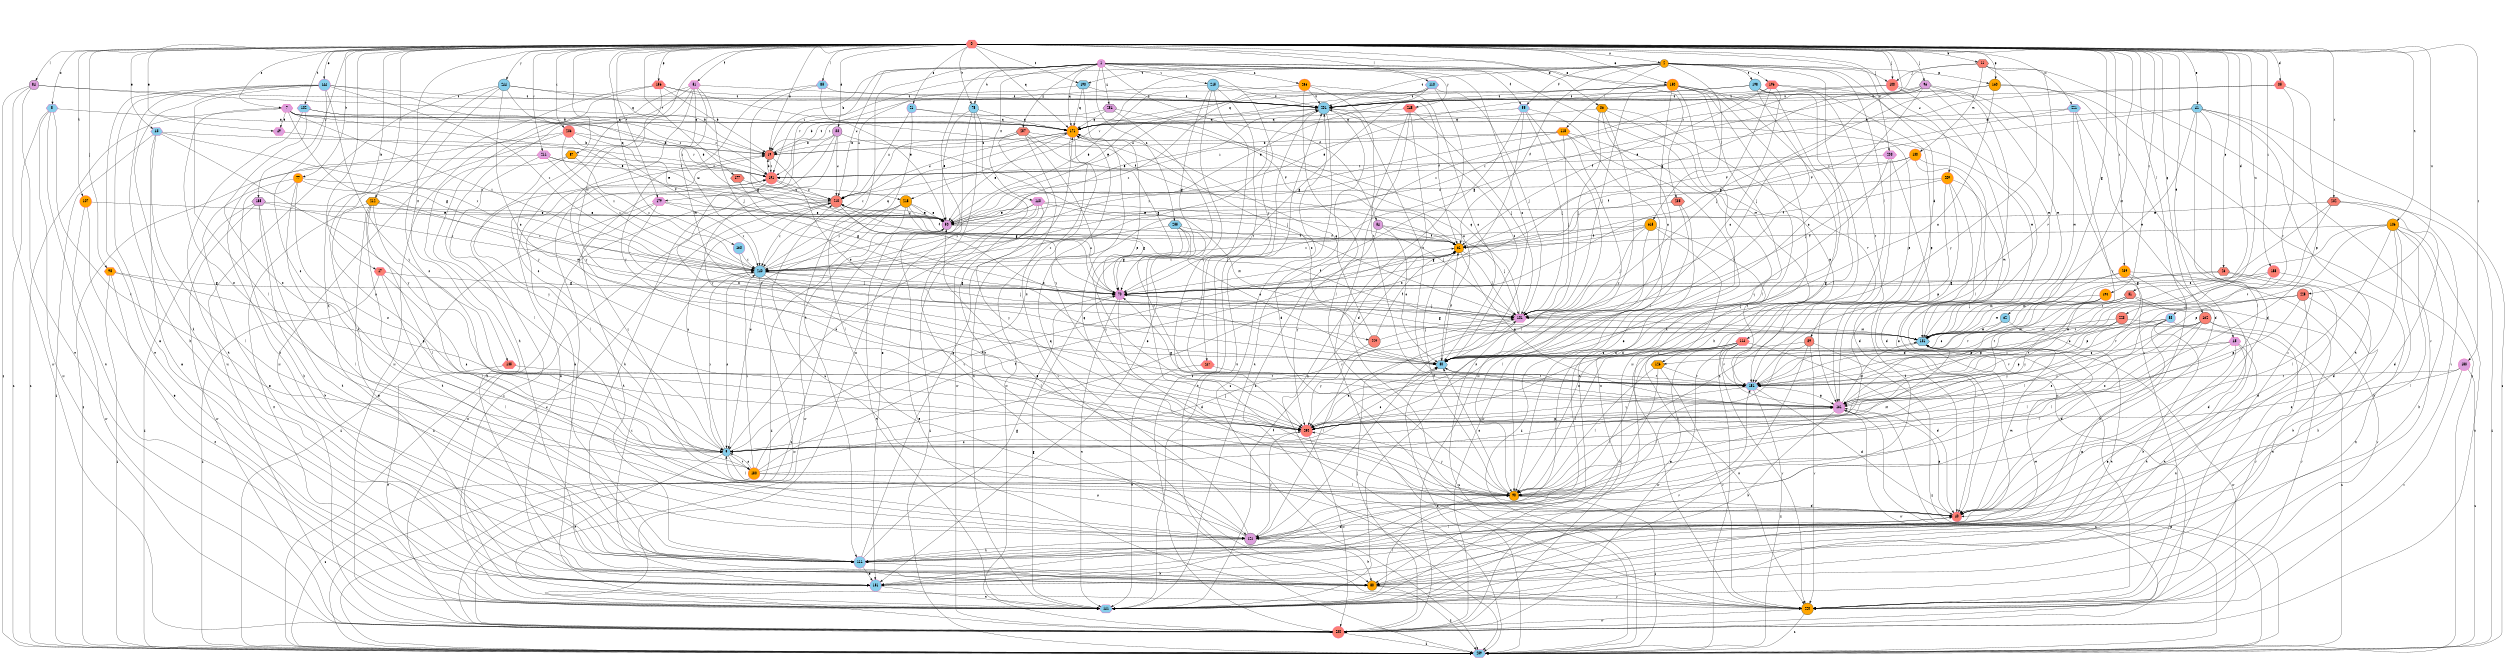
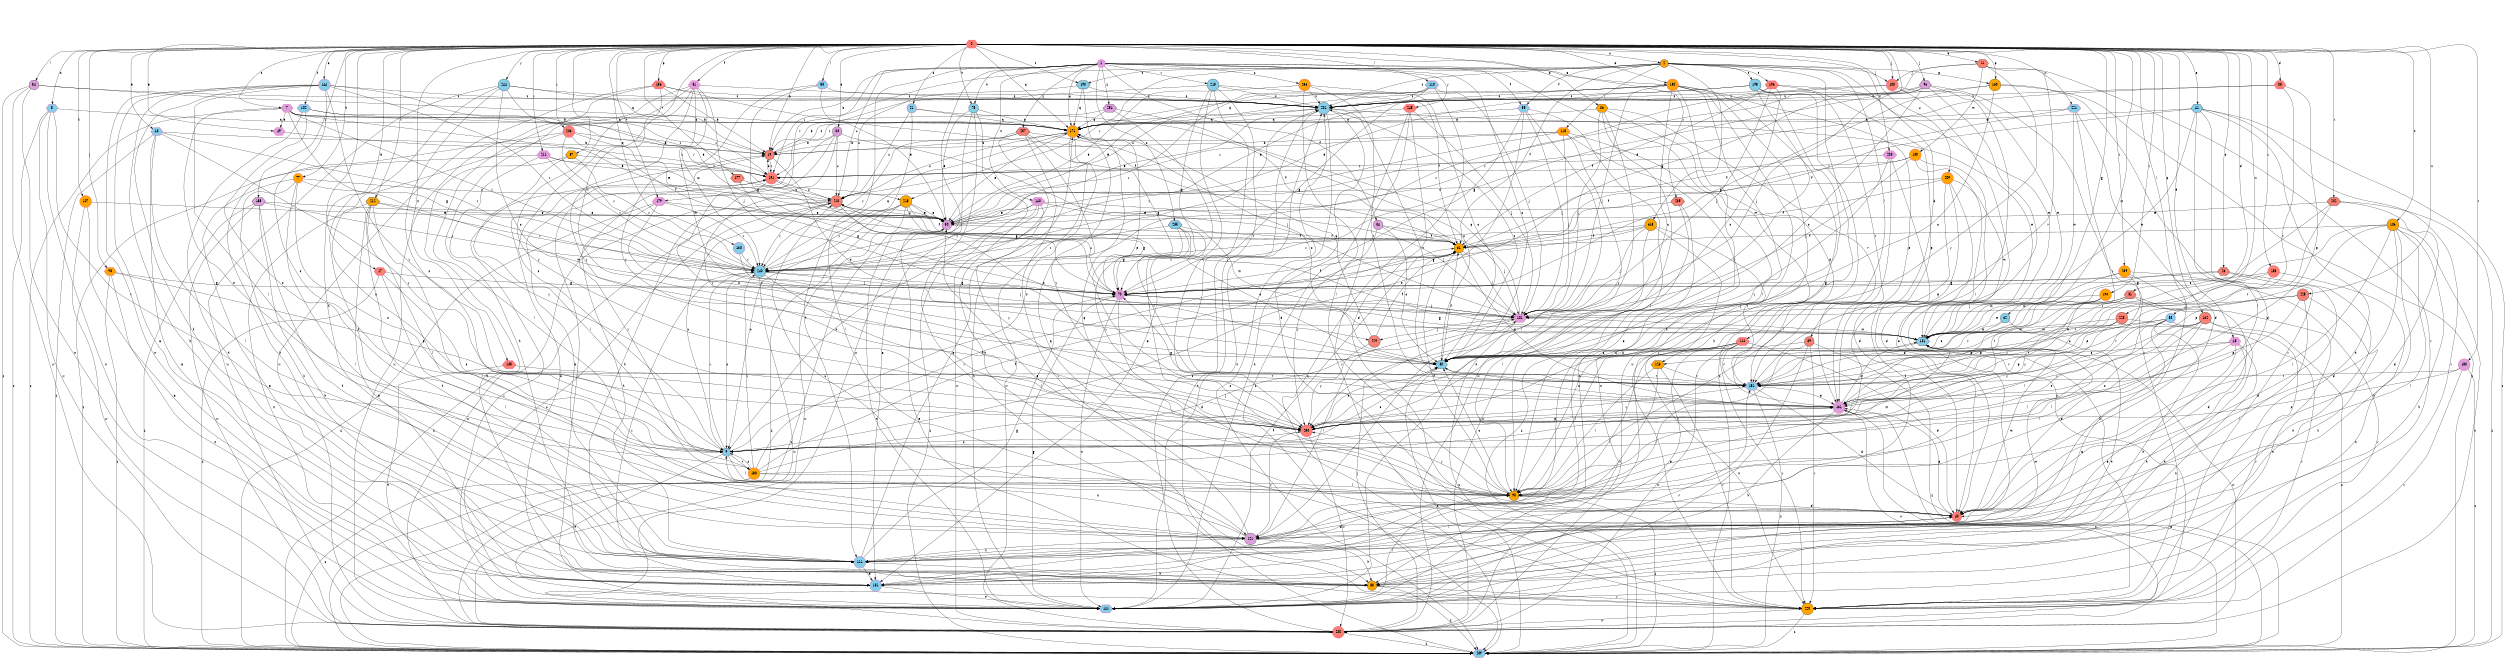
(1438, 326) -> (1461, 324)
(1208, 365) -> none
